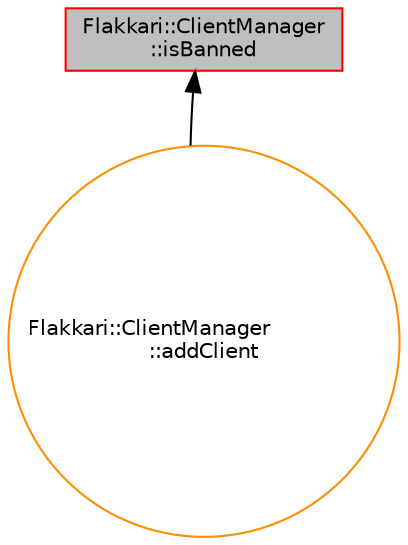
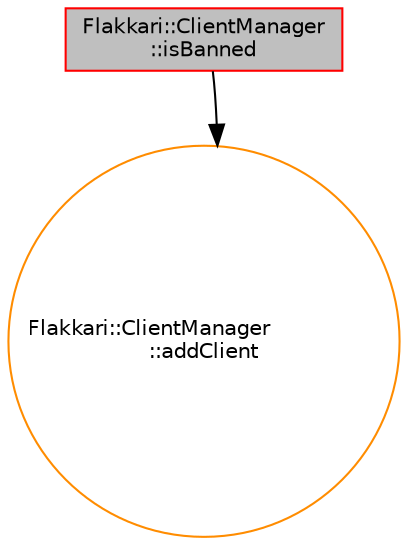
(192, 119) -> (215, 98)
